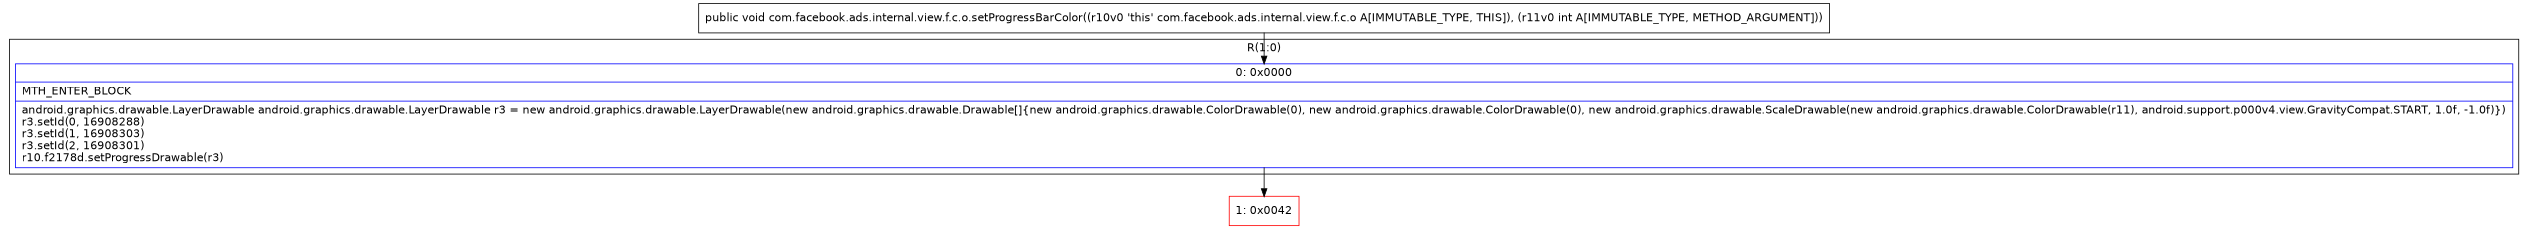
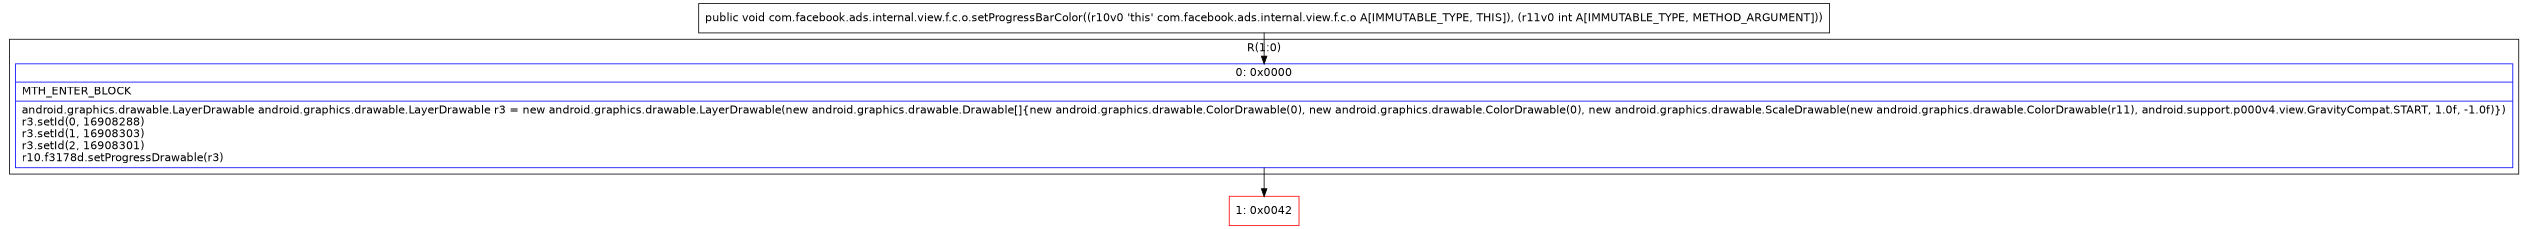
(123, 158) -> (123, 158)
